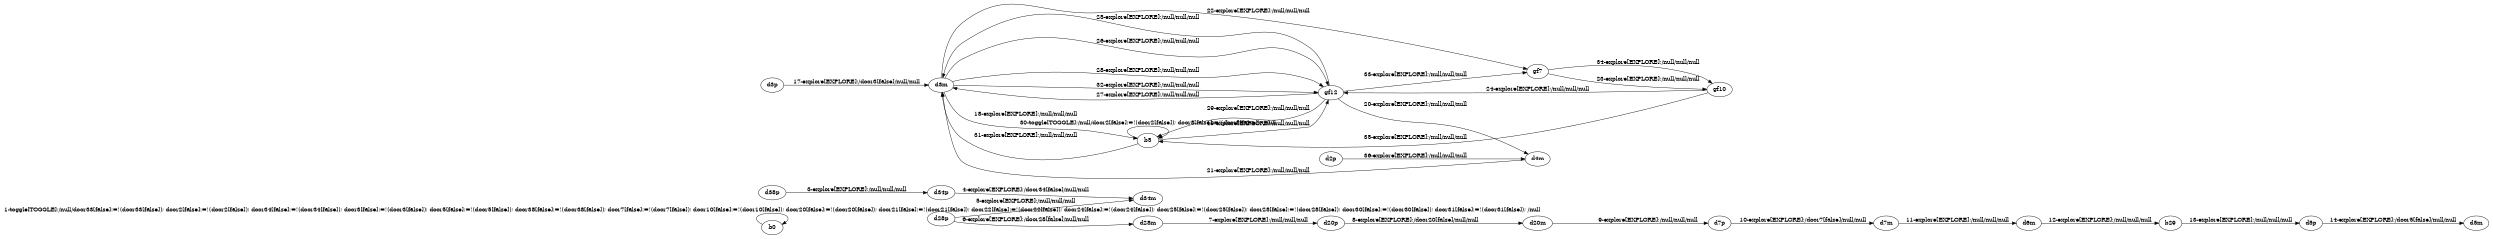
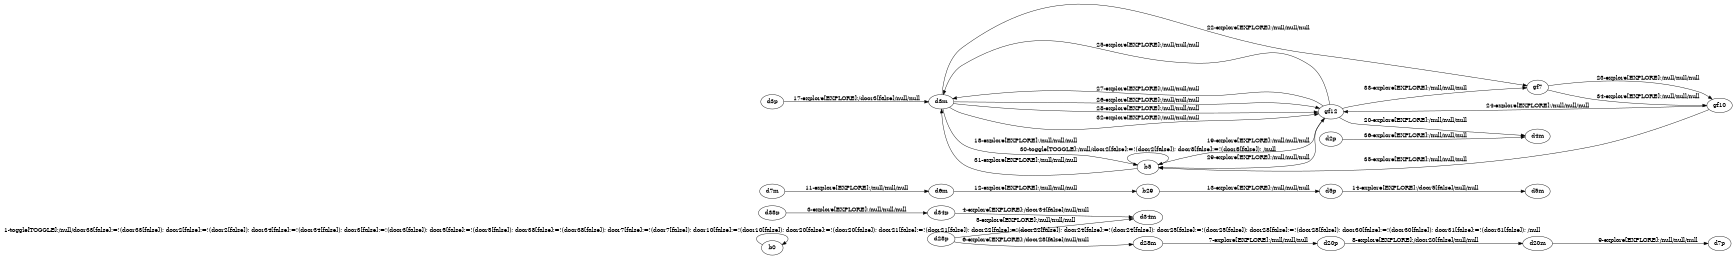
(1209, 177) -> none
(1800, 223) -> none
